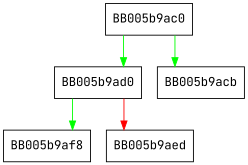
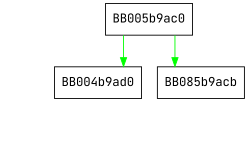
(98, 83) -> (98, 83)
(201, 83) -> (201, 83)
(47, 146) -> none
(150, 146) -> none
